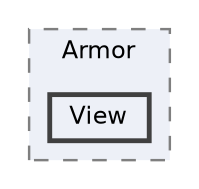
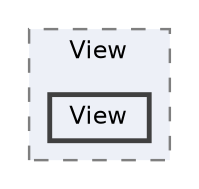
(99, 52) -> (99, 52)
